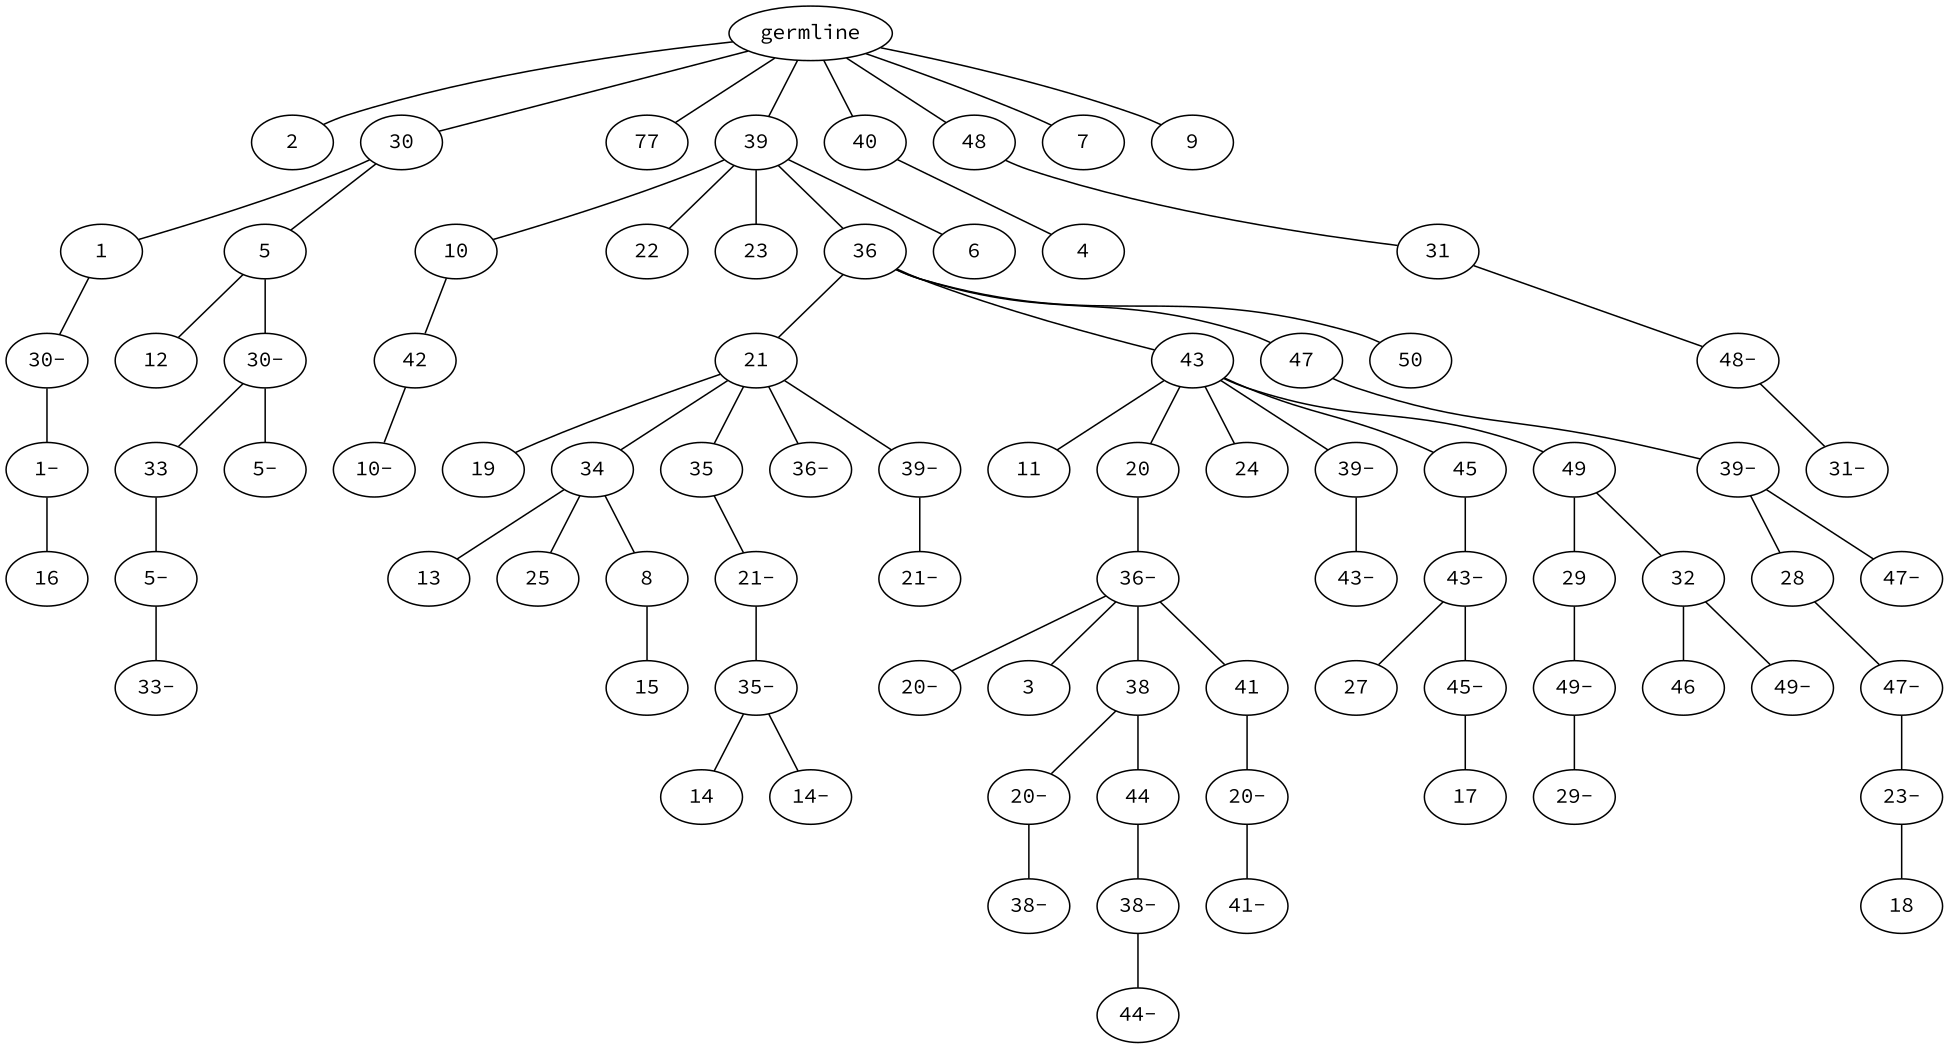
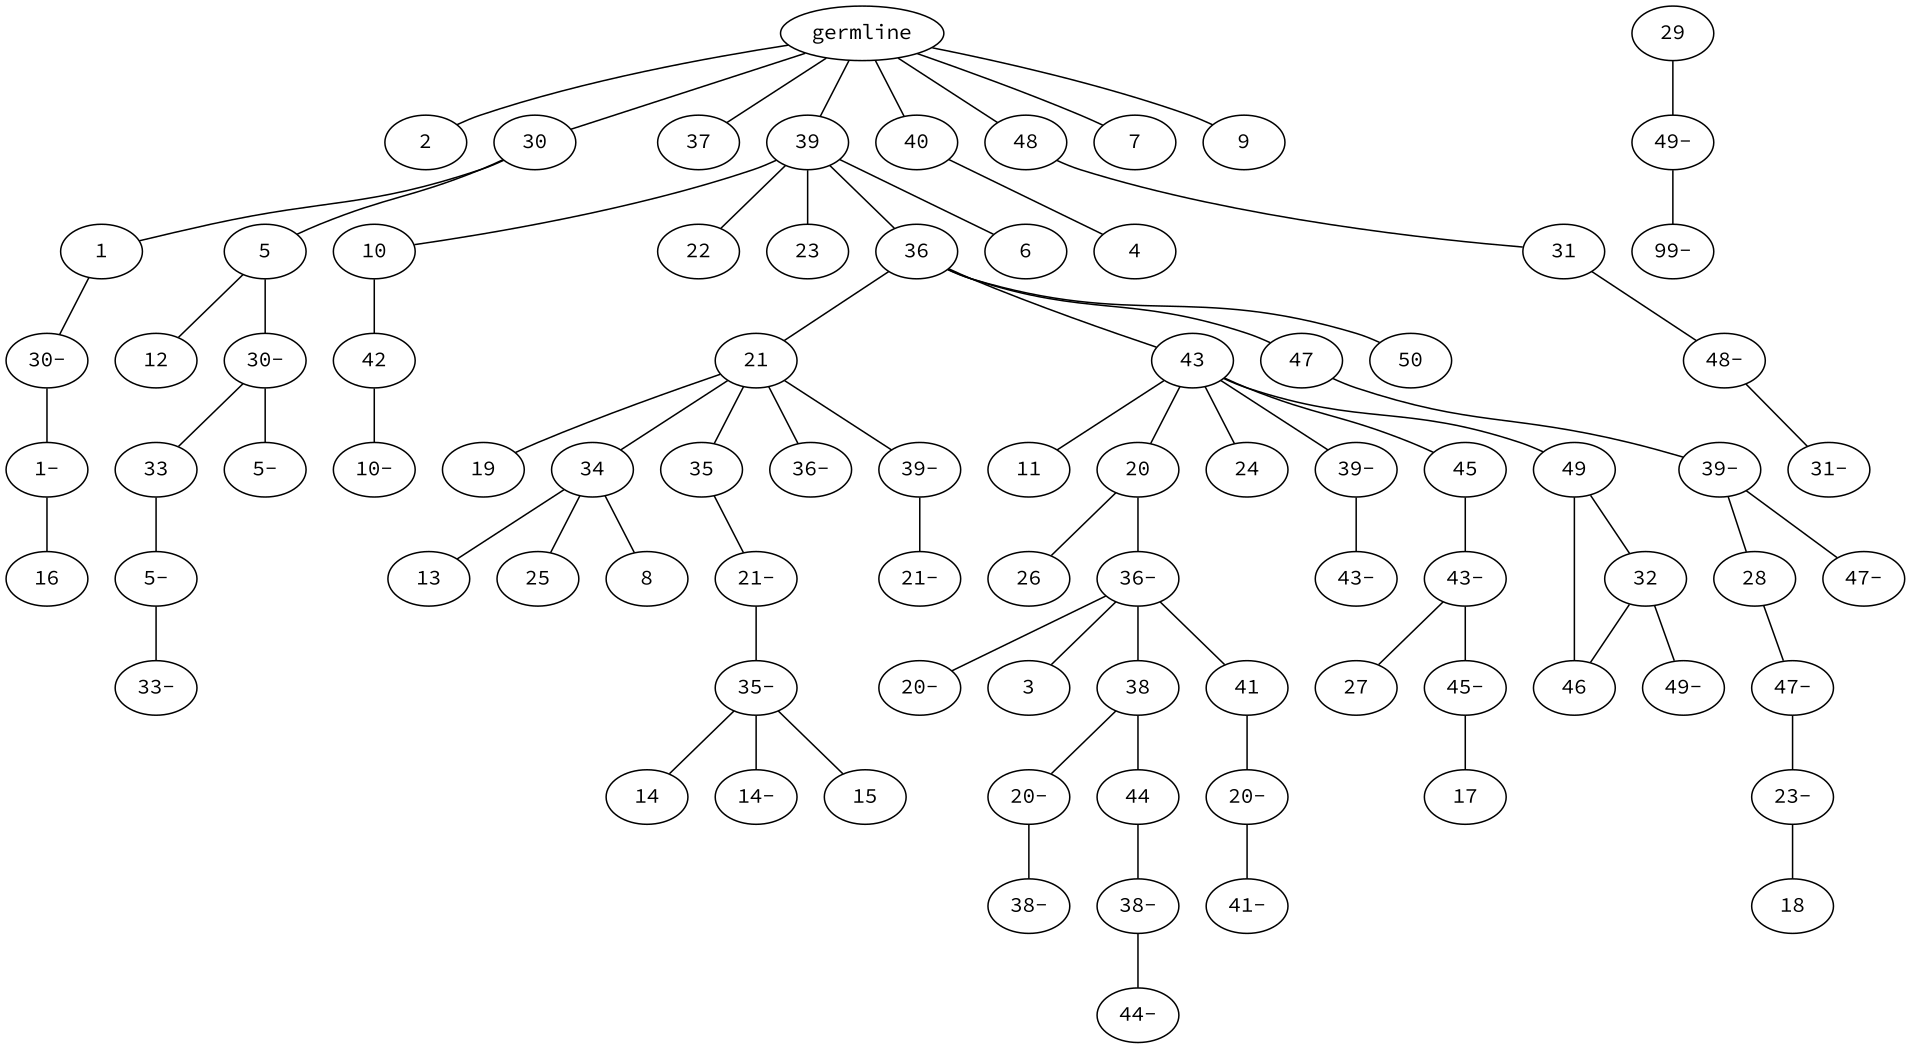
(647, 142) -> (699, 142)
(1574, 524) -> (1574, 579)
none -> (1029, 579)
(647, 634) -> (811, 742)
(1574, 797) -> (1673, 252)
